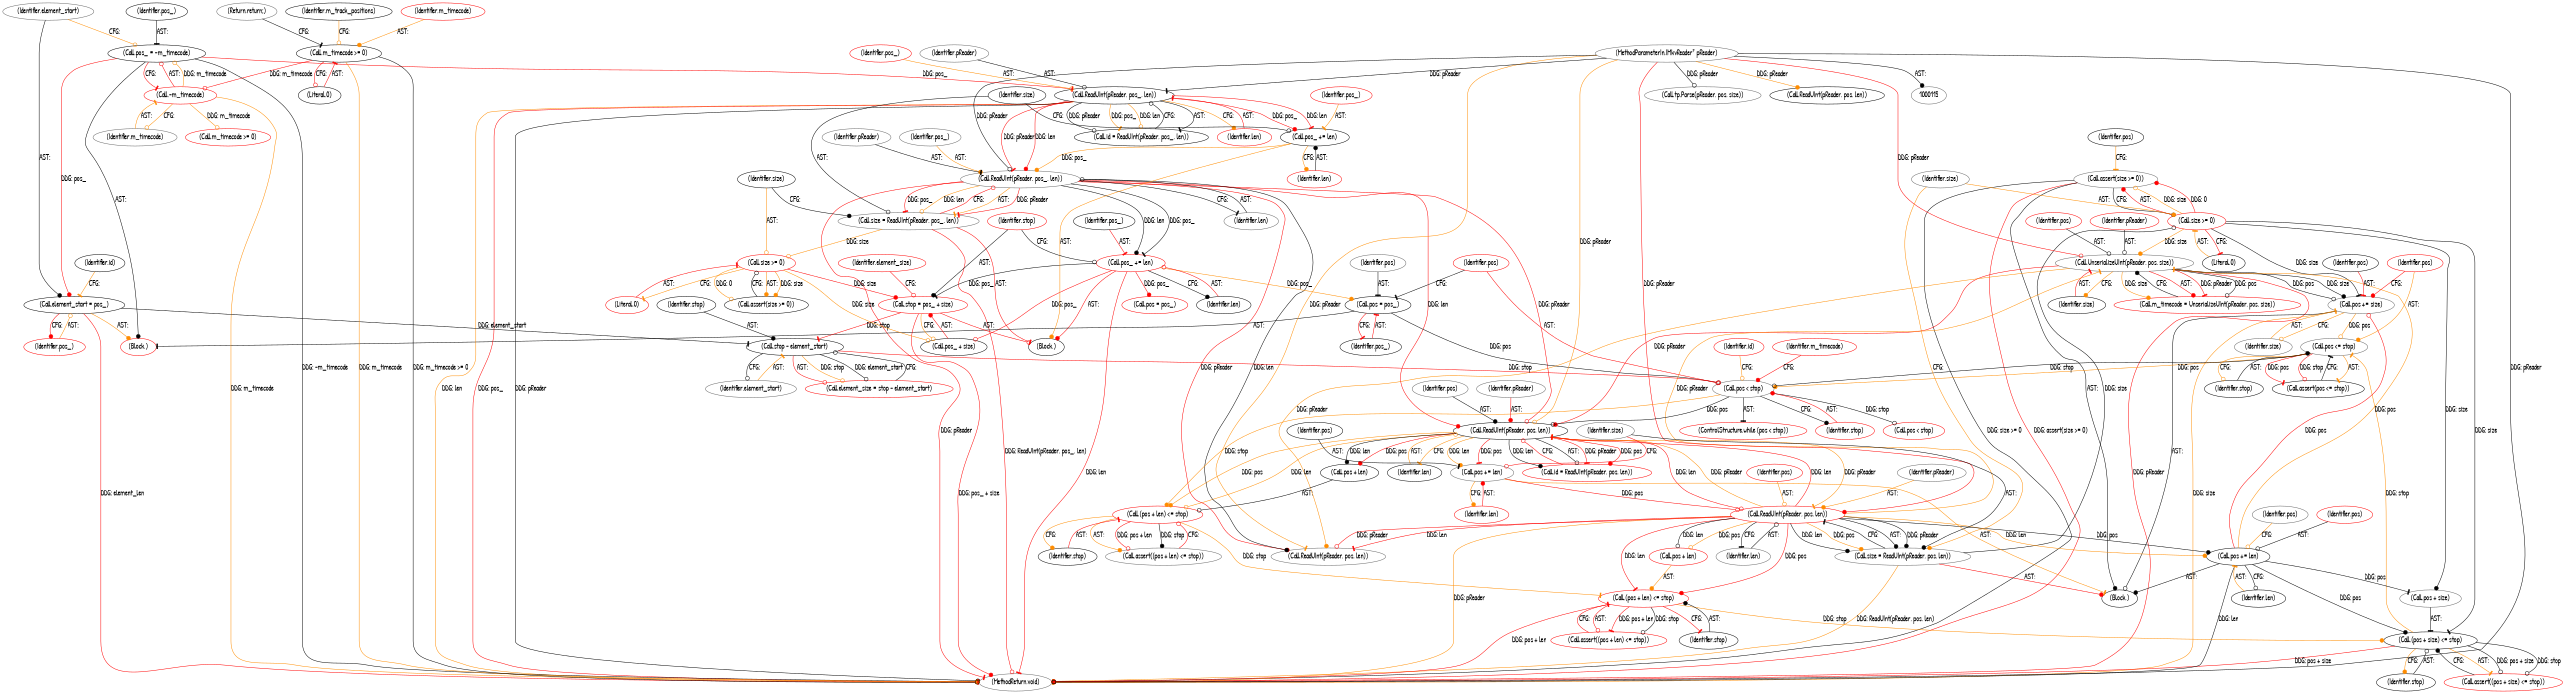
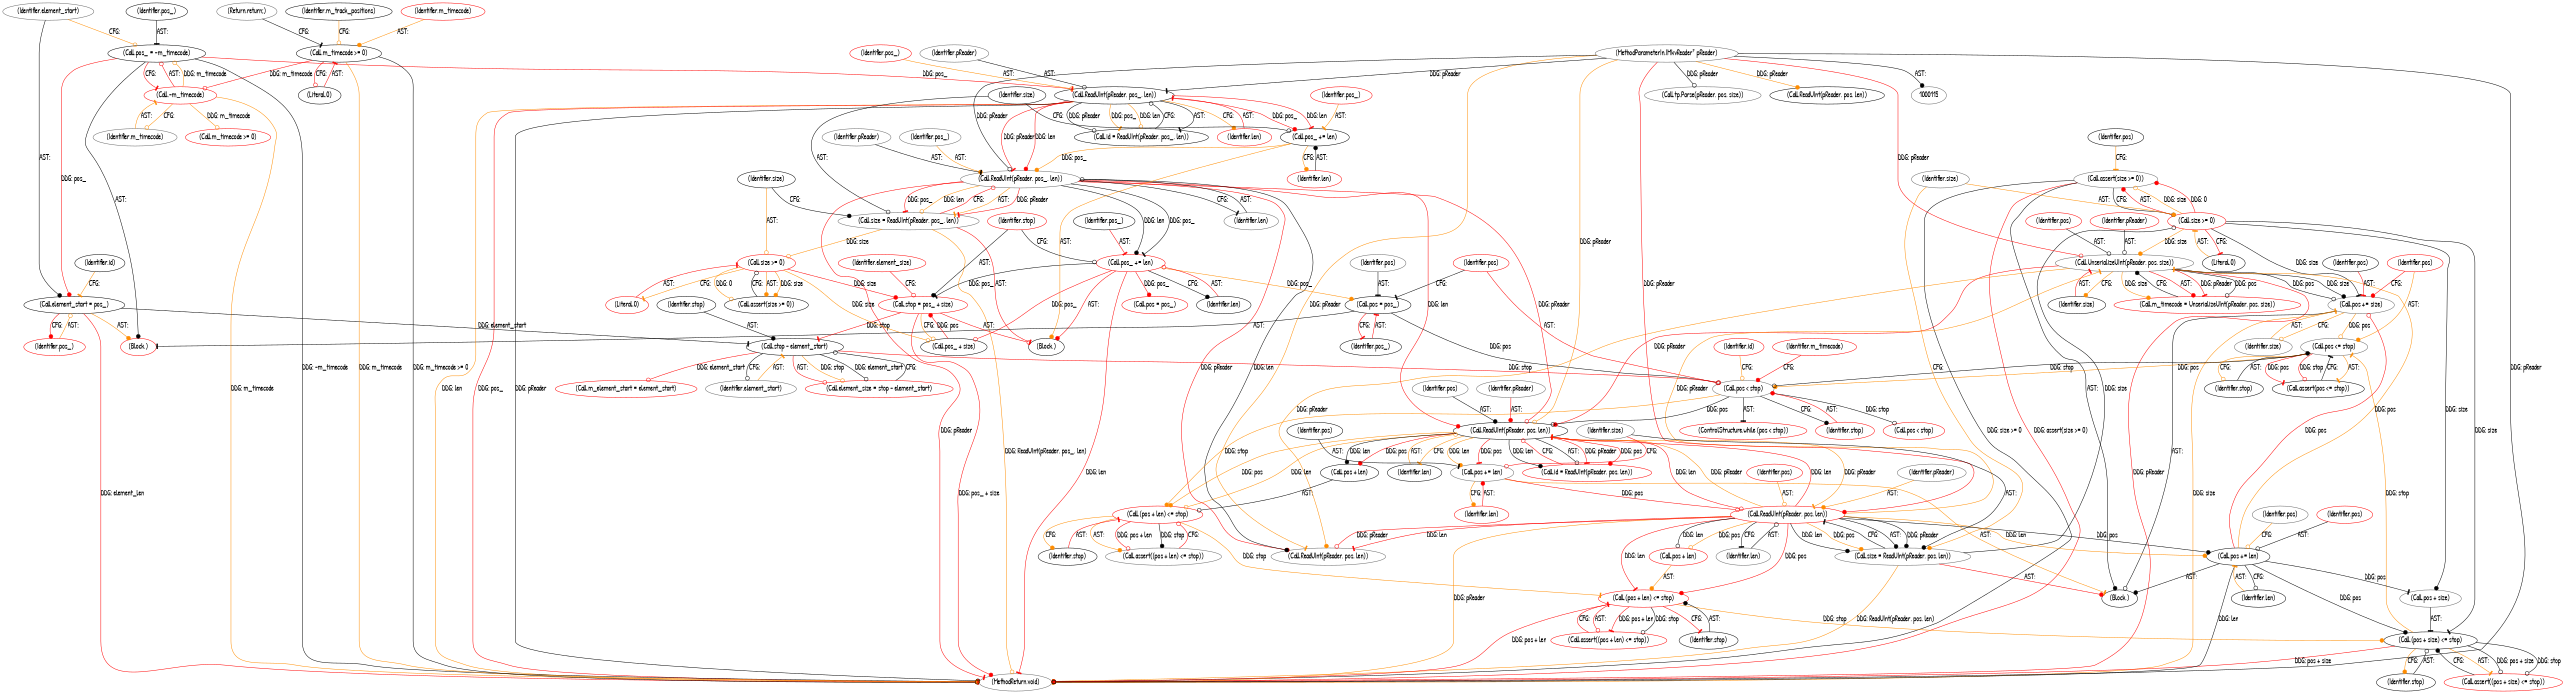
(948, 326) -> (948, 326)
none -> (626, 389)
(1003, 435) -> (1003, 435)
